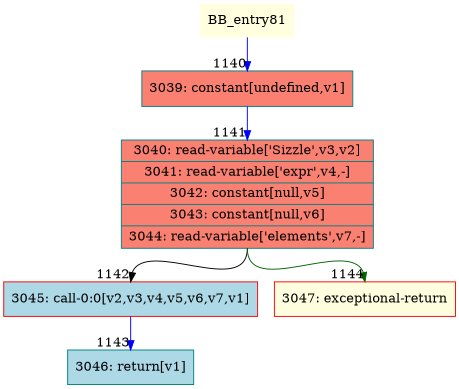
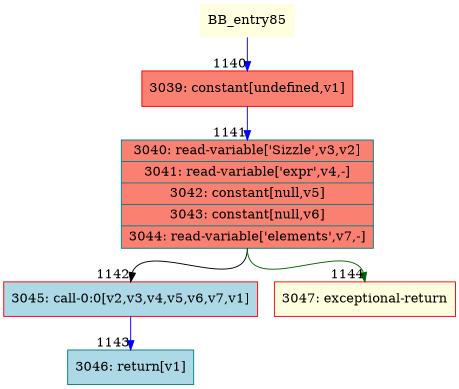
(247, 21) -> (247, 21)
(247, 89) -> (247, 89)
